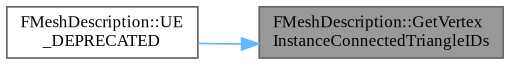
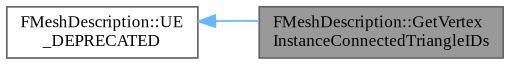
(220, 44) -> (237, 21)
